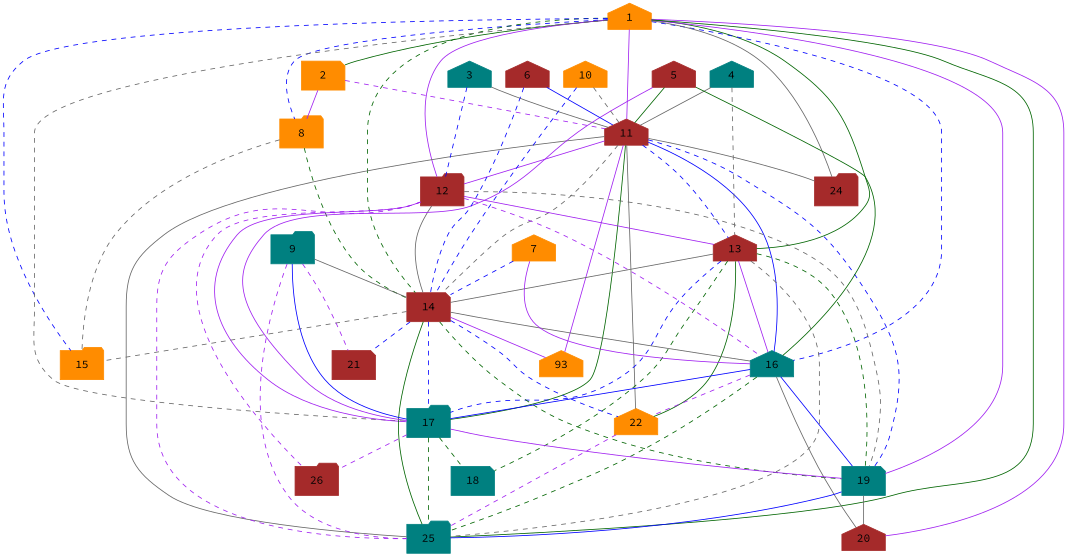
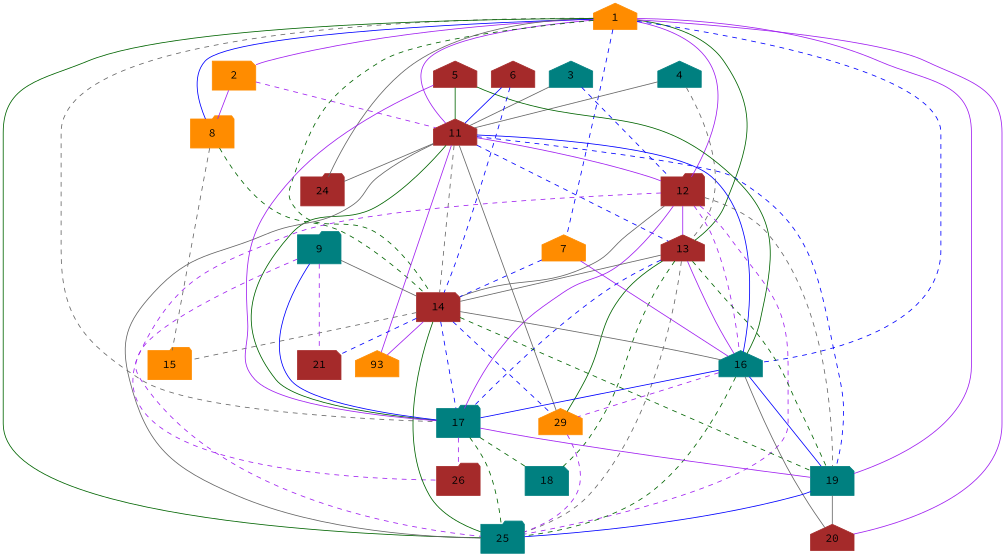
(158, 35) -> (590, 133)
(419, 35) -> (367, 31)
(429, 44) -> (423, 33)
(585, 76) -> none
(636, 423) -> (561, 423)
